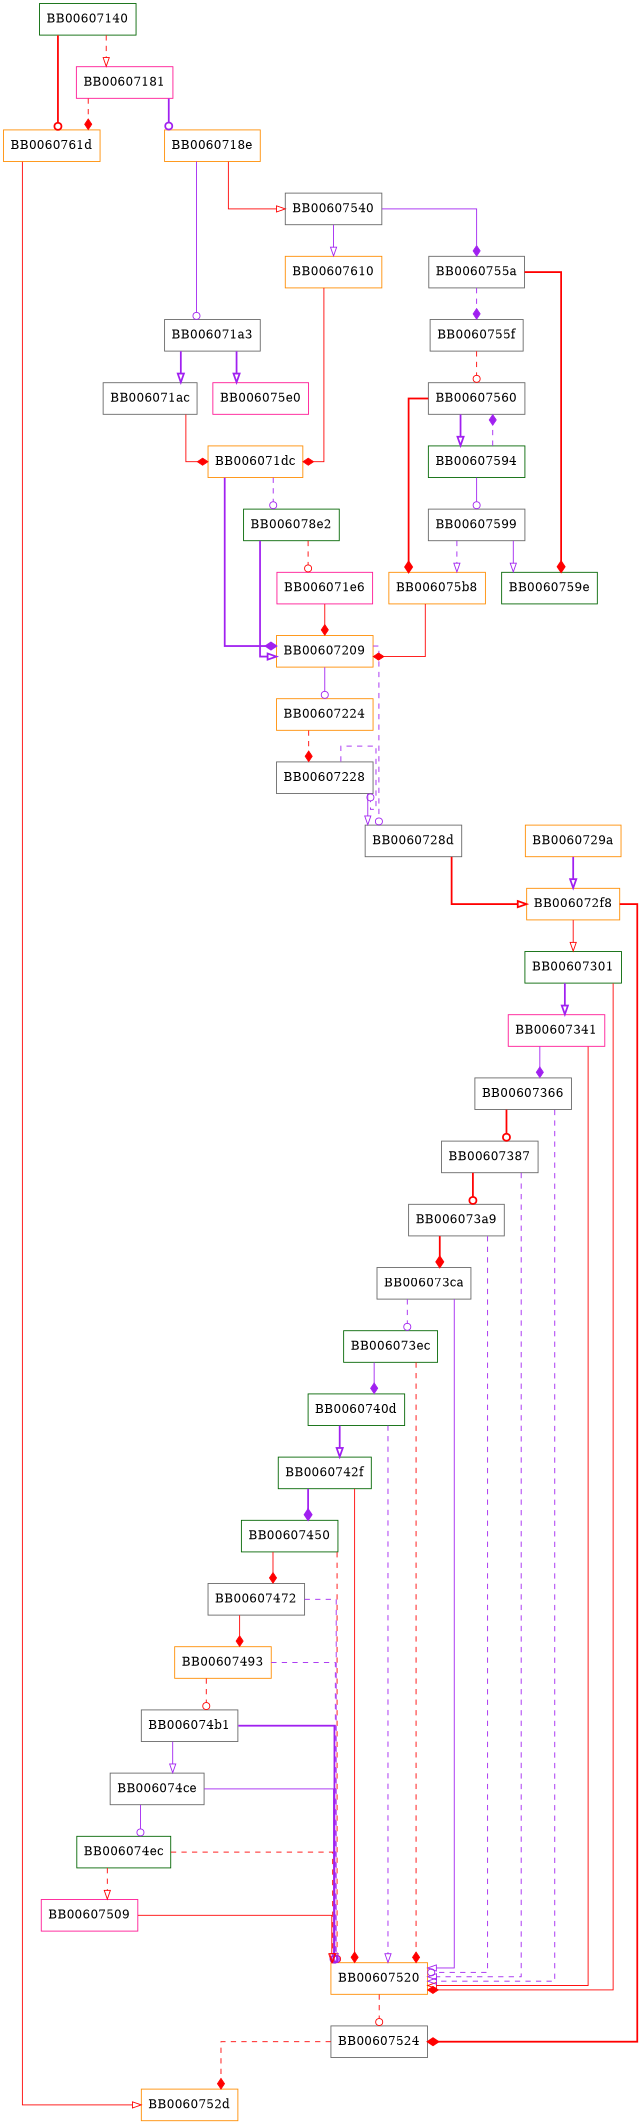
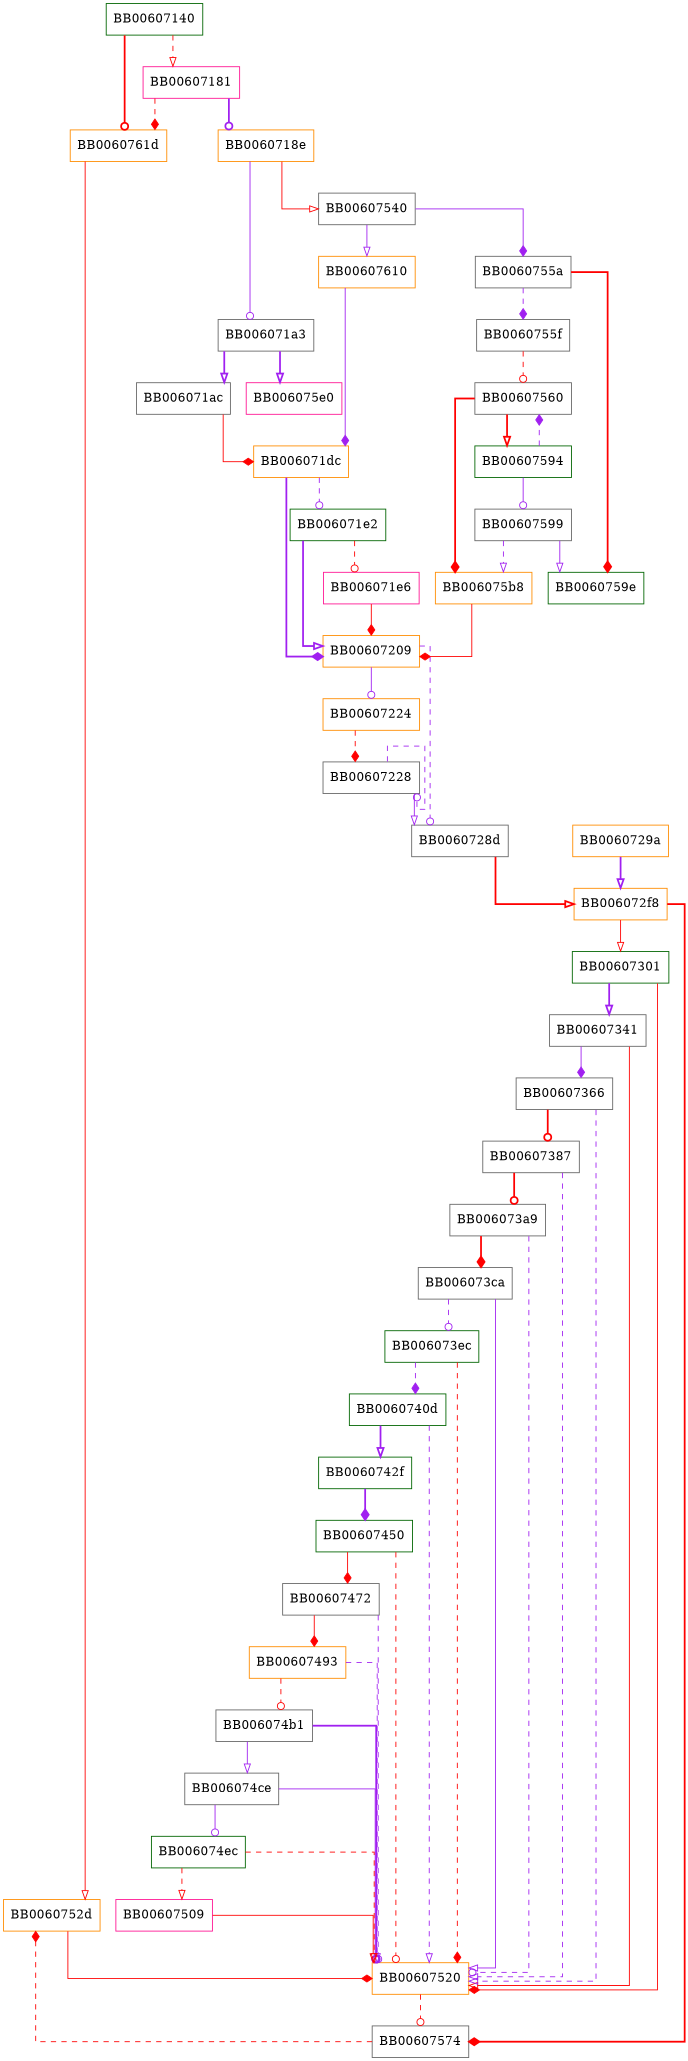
(324, 380) -> (345, 362)
(461, 426) -> (507, 426)
(291, 525) -> (338, 525)
(557, 1031) -> (598, 1031)
(374, 1373) -> (415, 1373)
(355, 1720) -> (191, 1979)
(379, 2042) -> (420, 2042)
